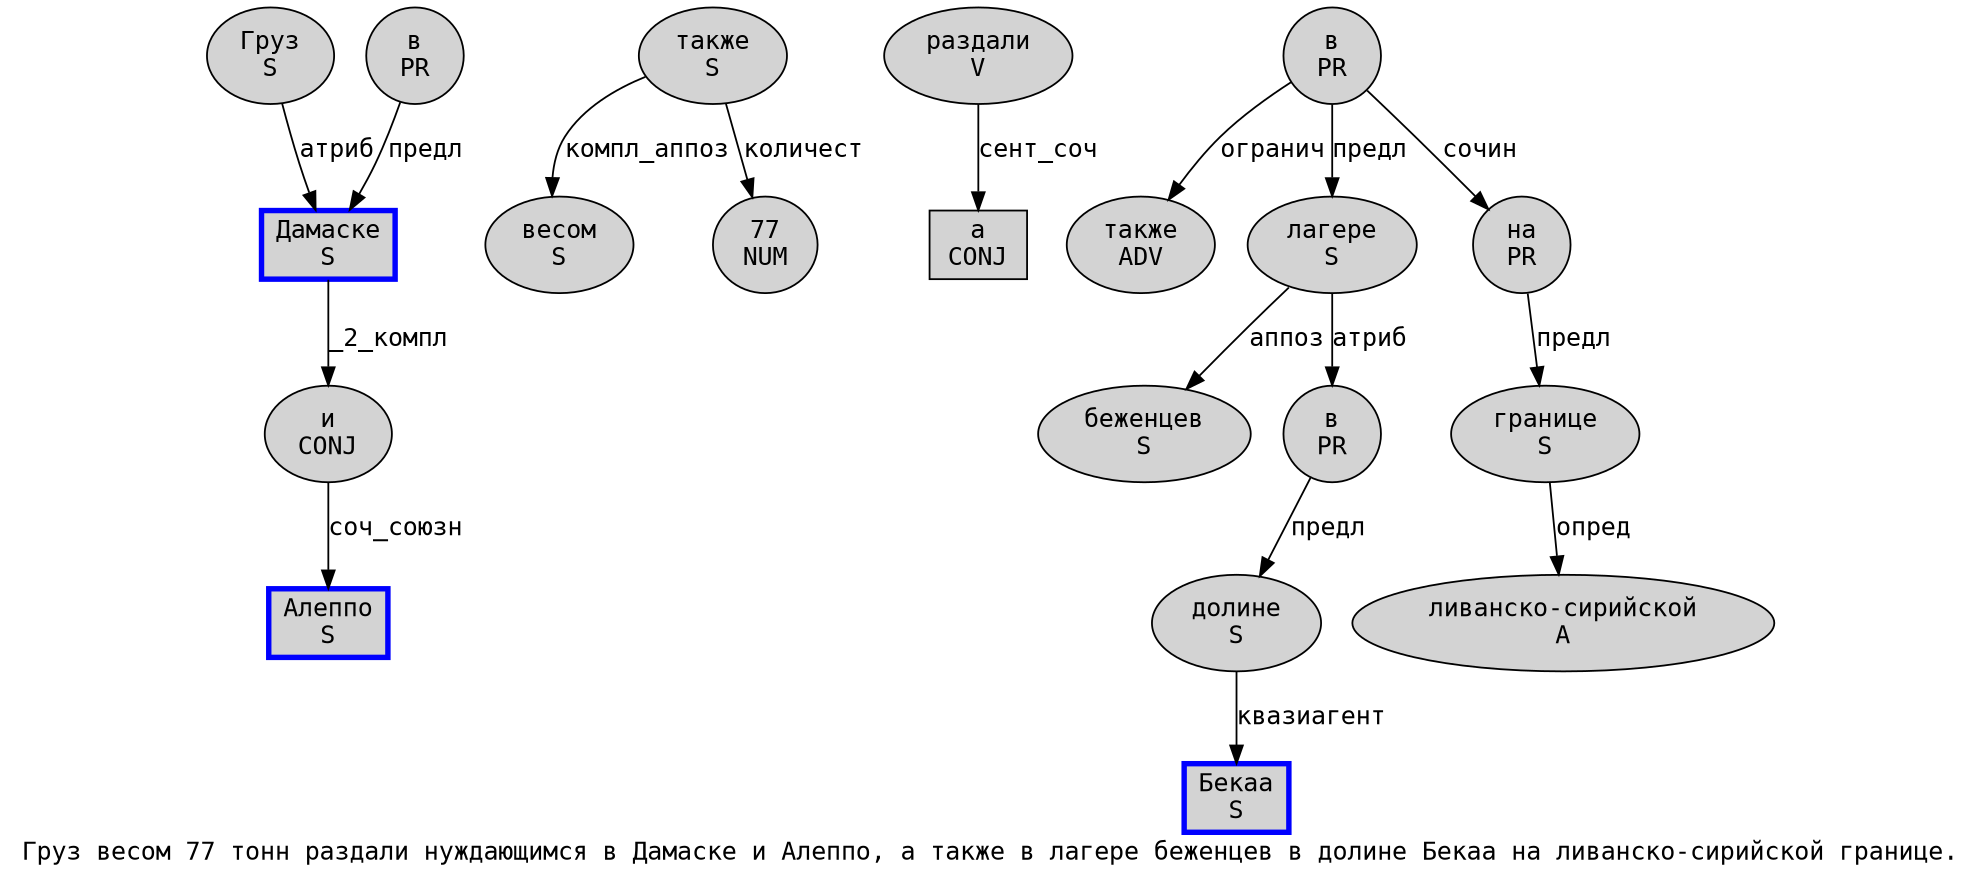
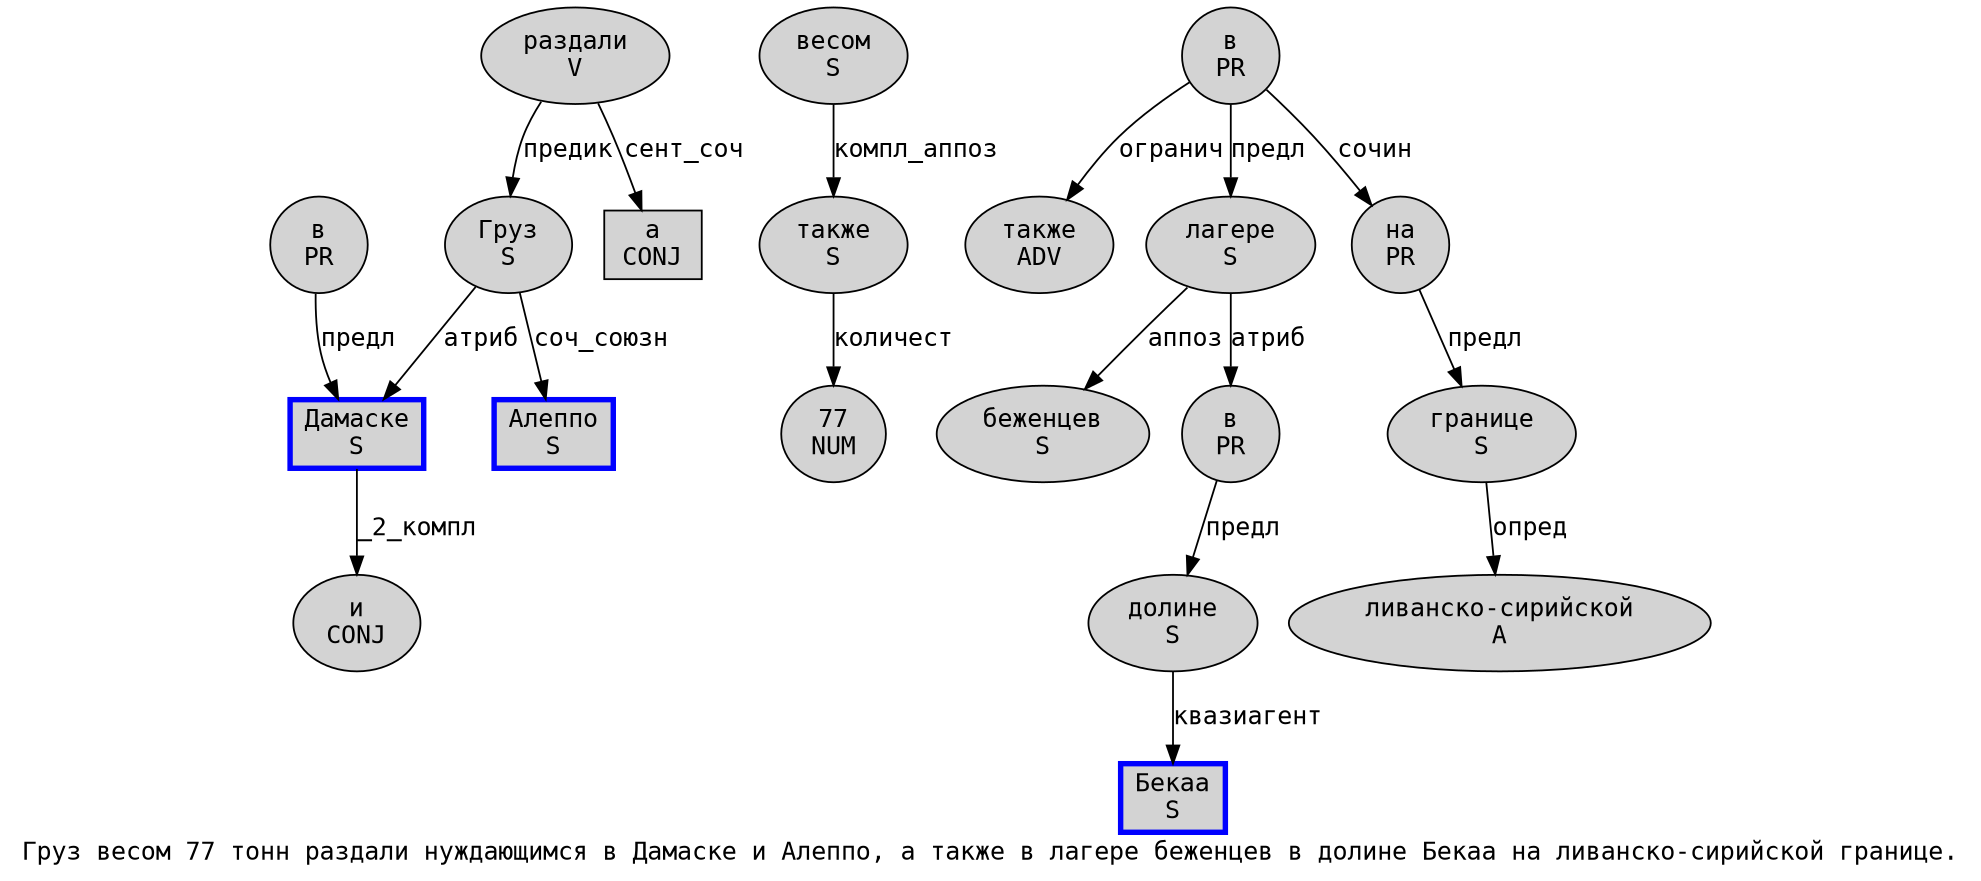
(584, 114) -> (834, 141)
none -> (523, 138)
(328, 526) -> (531, 337)
